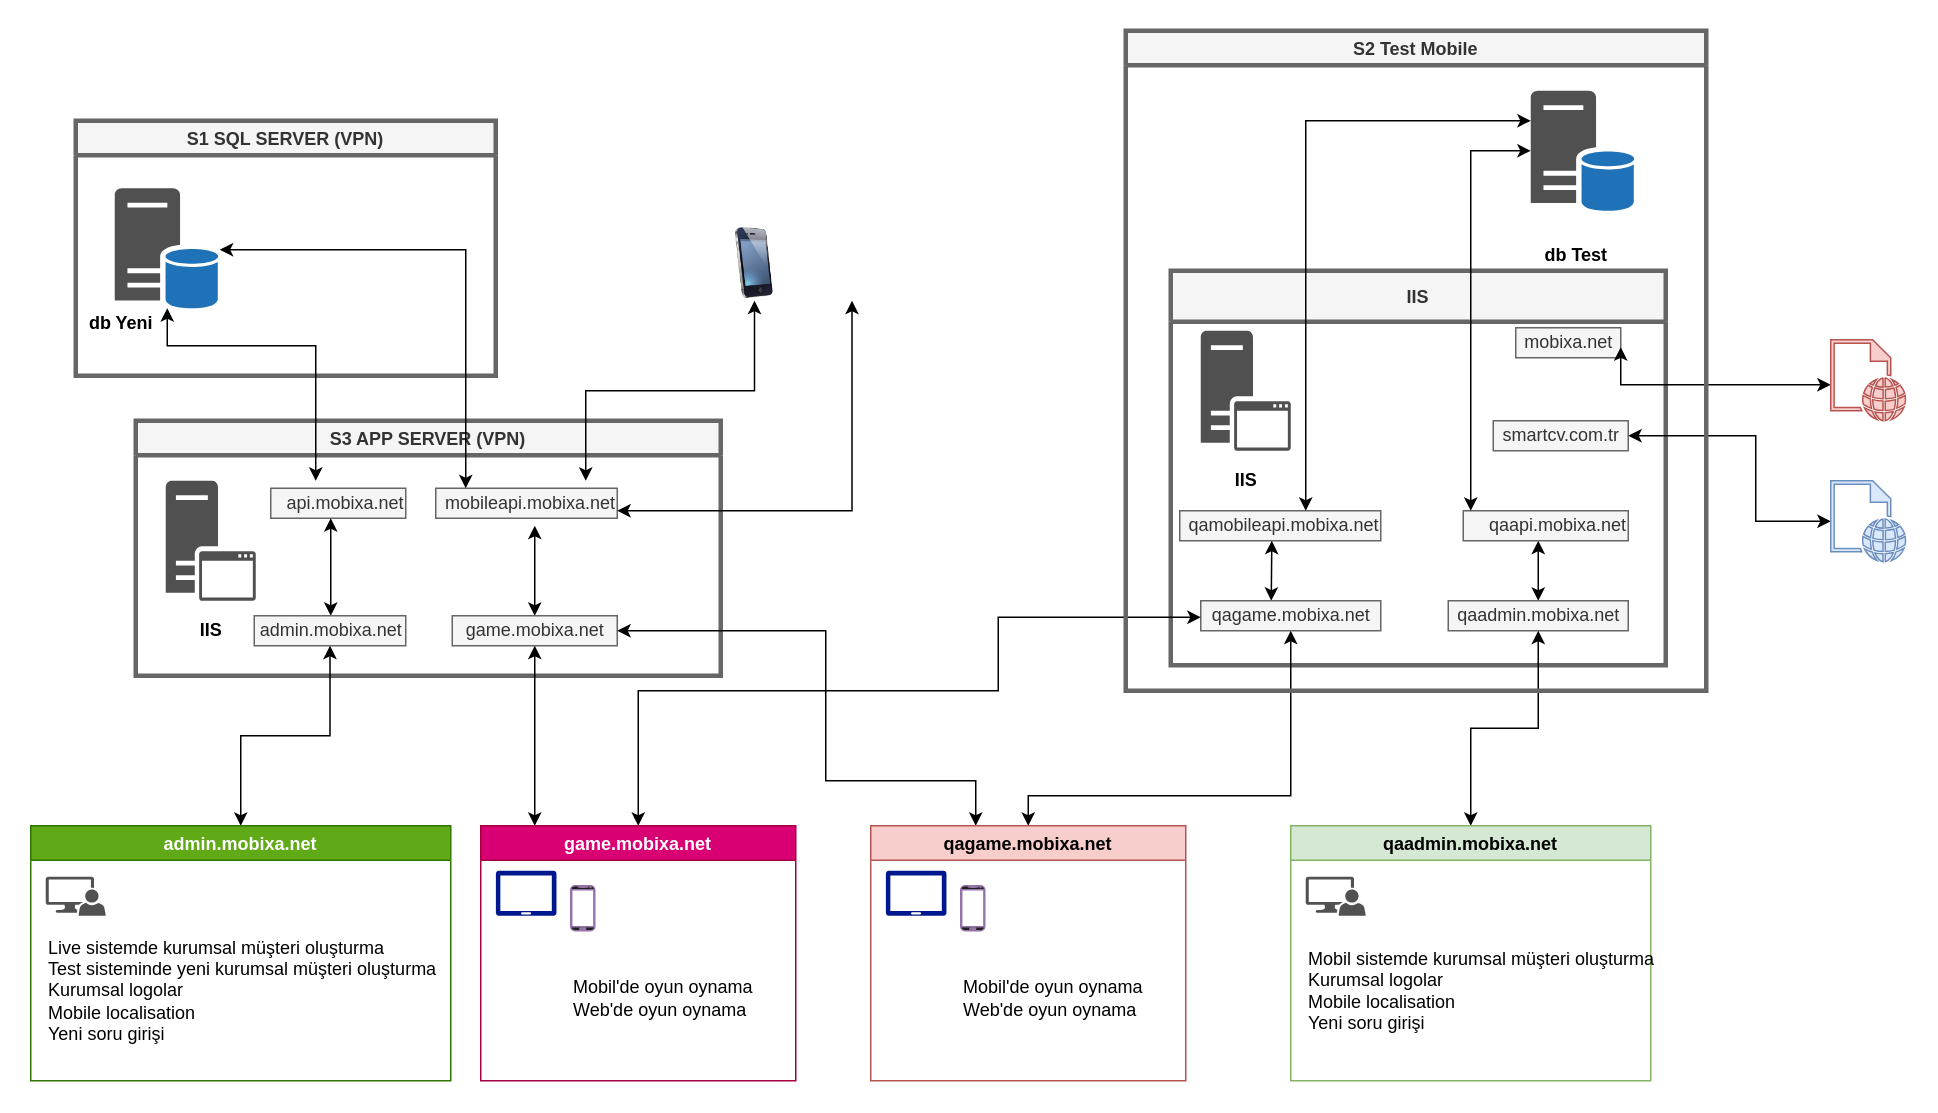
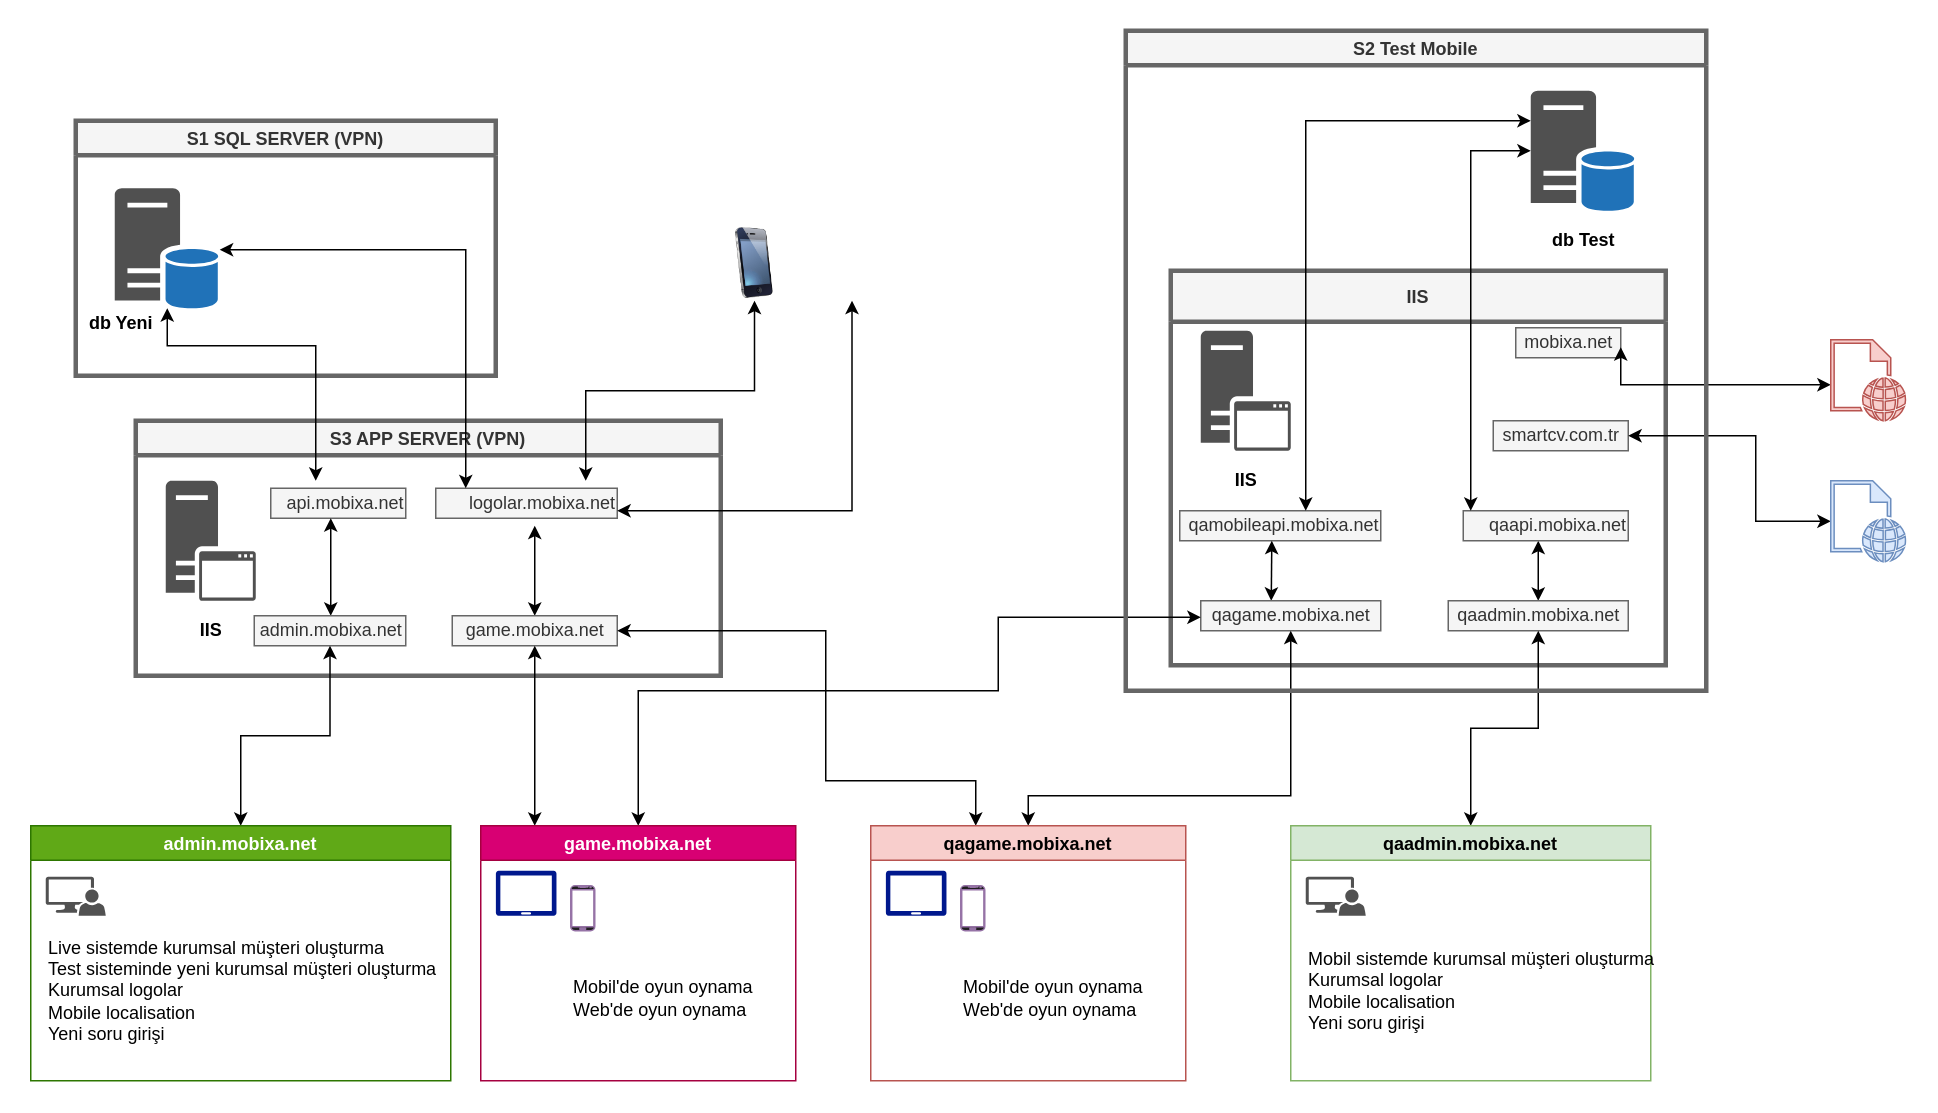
(1576, 256) -> (1583, 241)
(529, 503) -> (537, 503)
